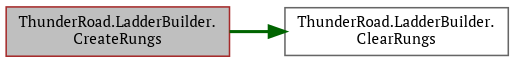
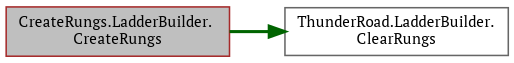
(118, 32) -> (118, 32)
